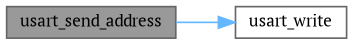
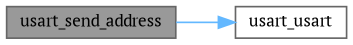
(291, 22) -> (291, 22)
